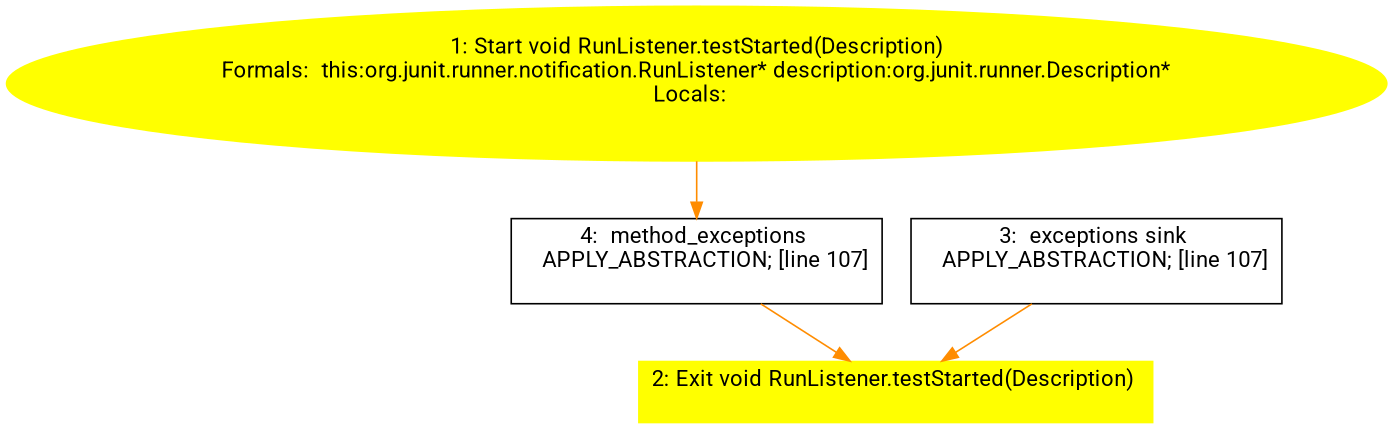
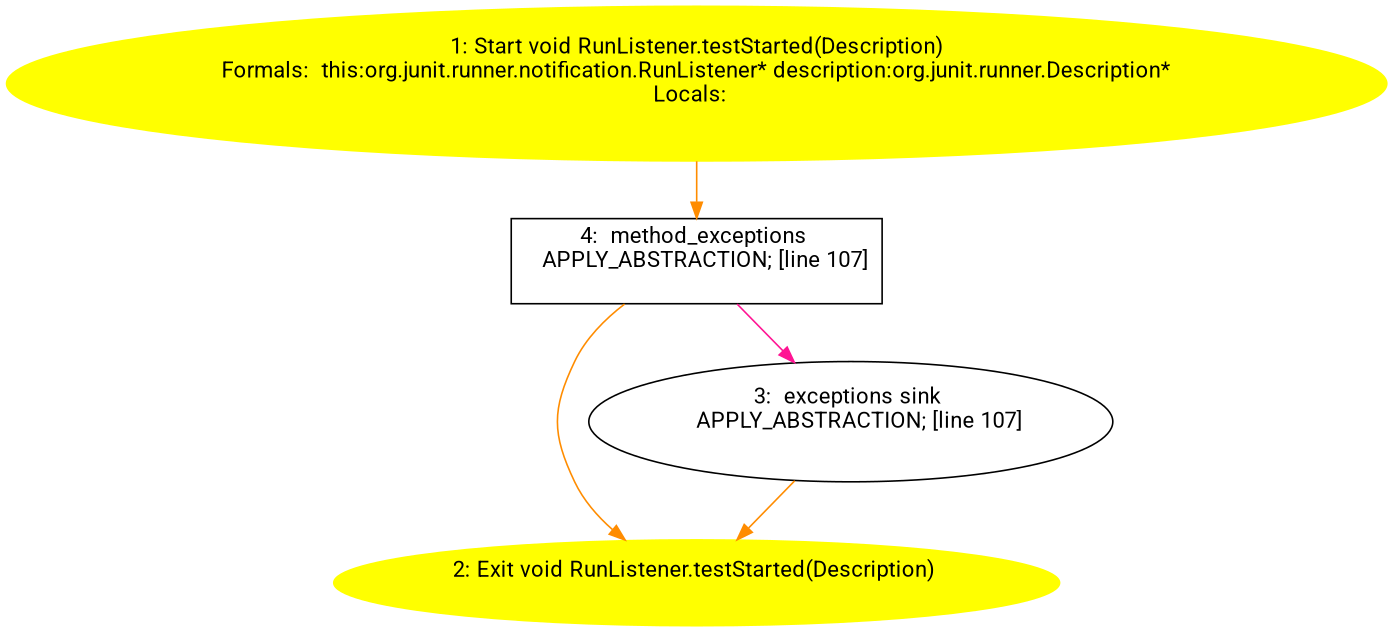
(1096, 261) -> (851, 422)
none -> (760, 328)
(896, 392) -> (697, 583)
